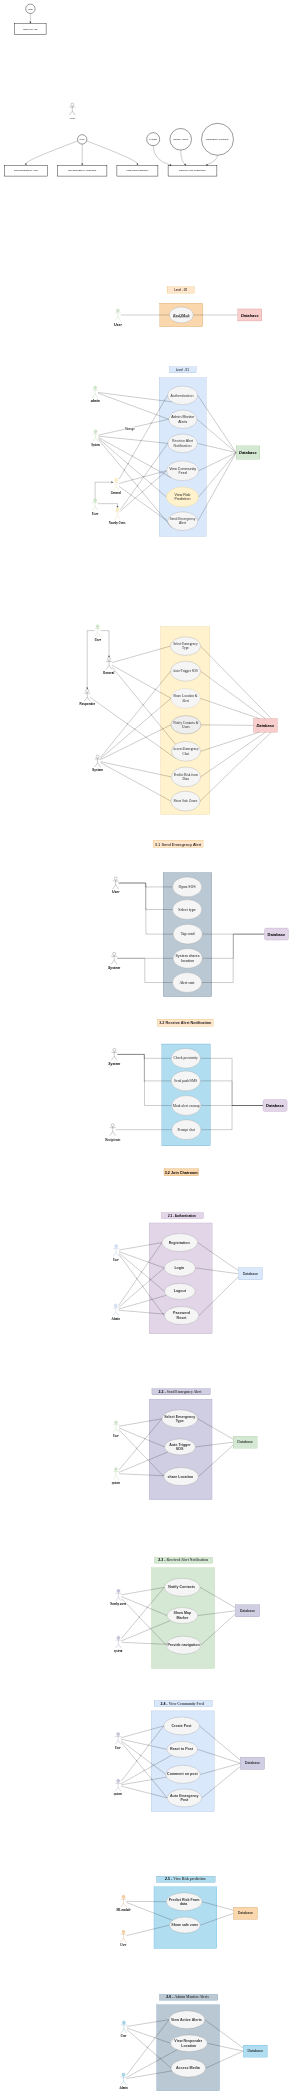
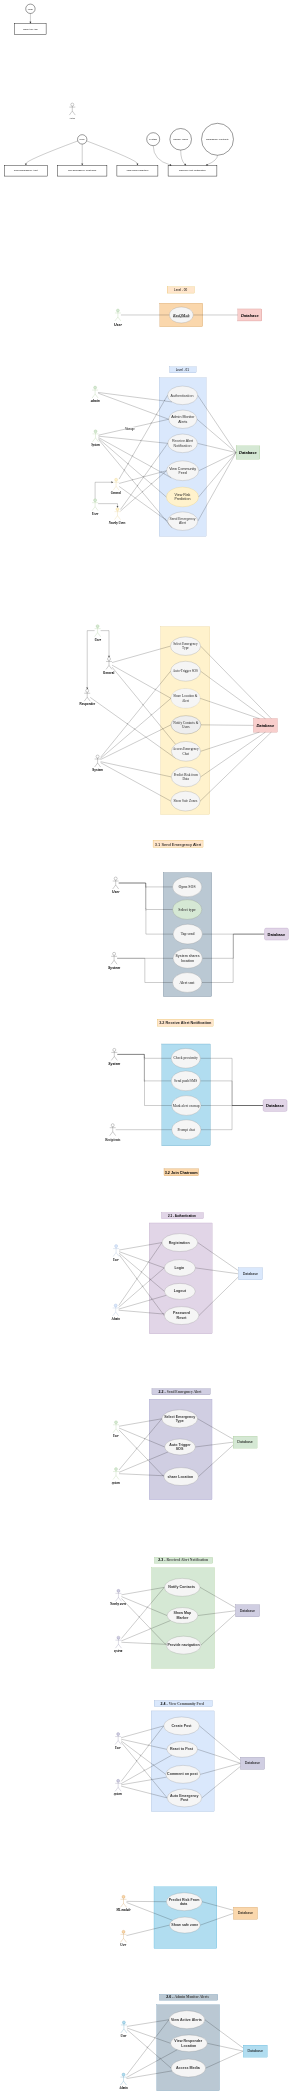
(187, 910) -> (187, 910)
(186, 1880) -> none
